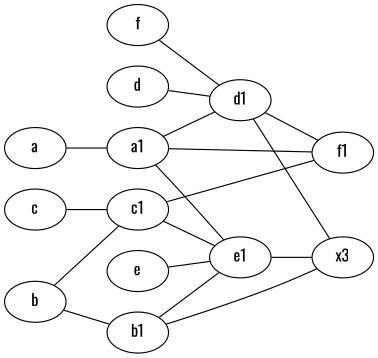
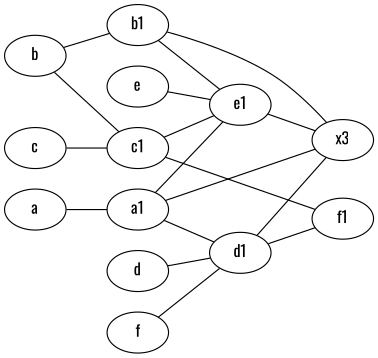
(240, 150) -> (240, 175)
